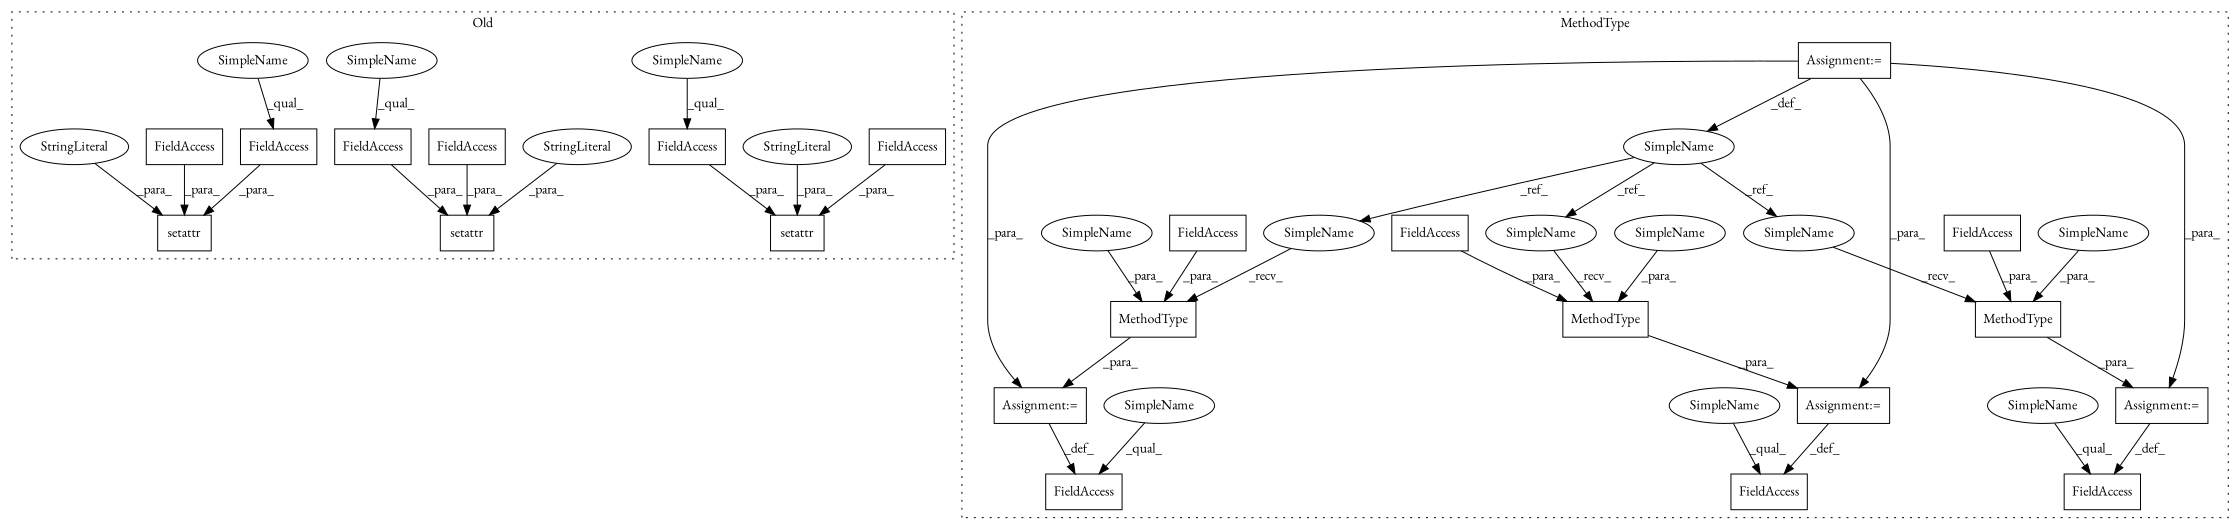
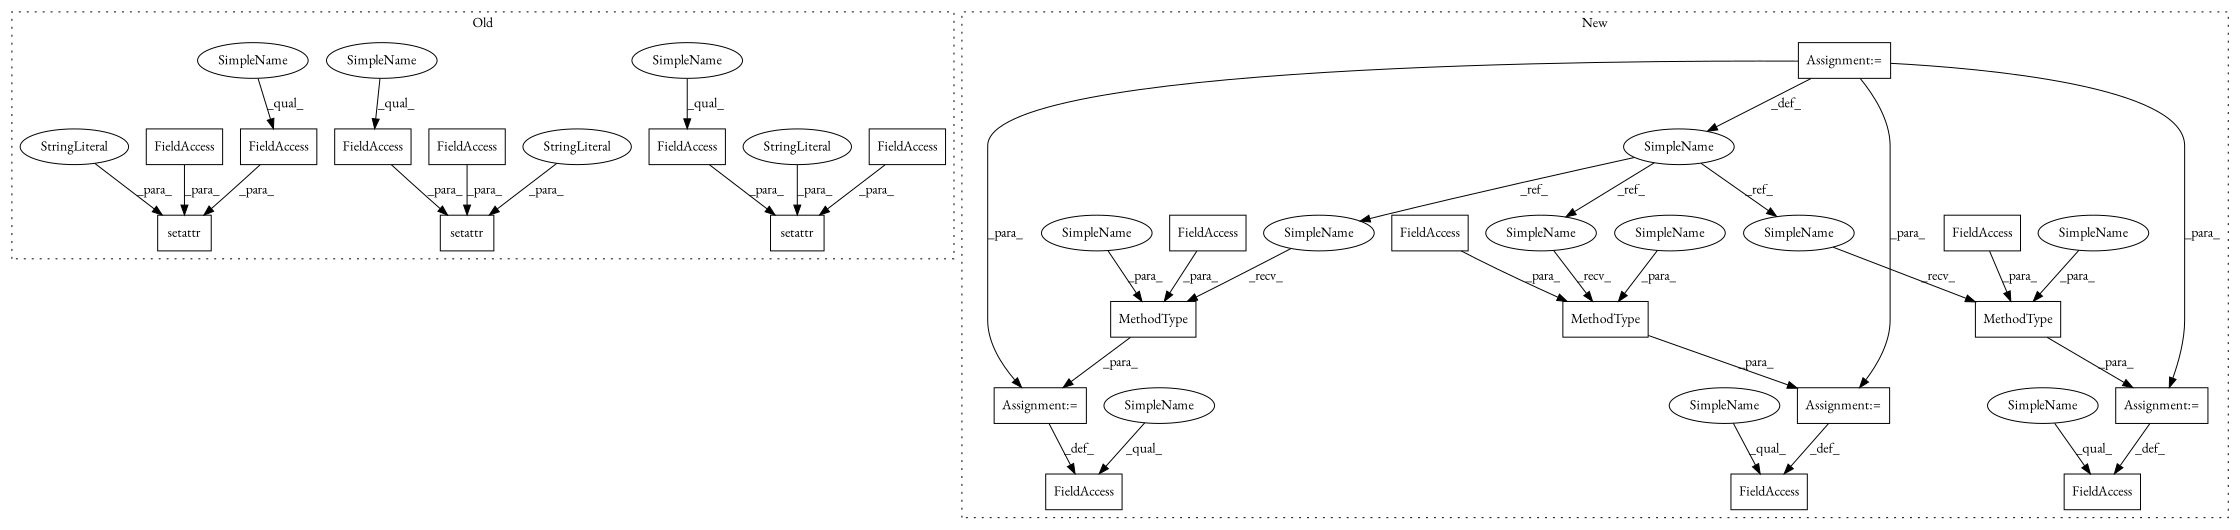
(1595, 23) -> (1595, 23)
